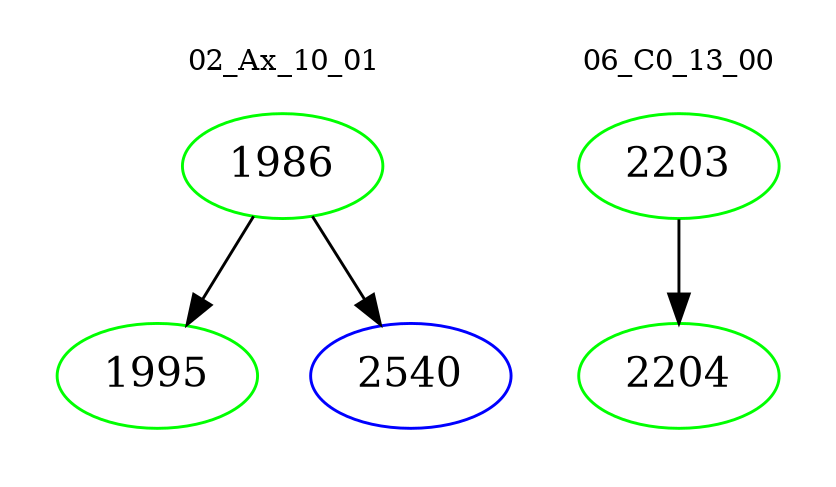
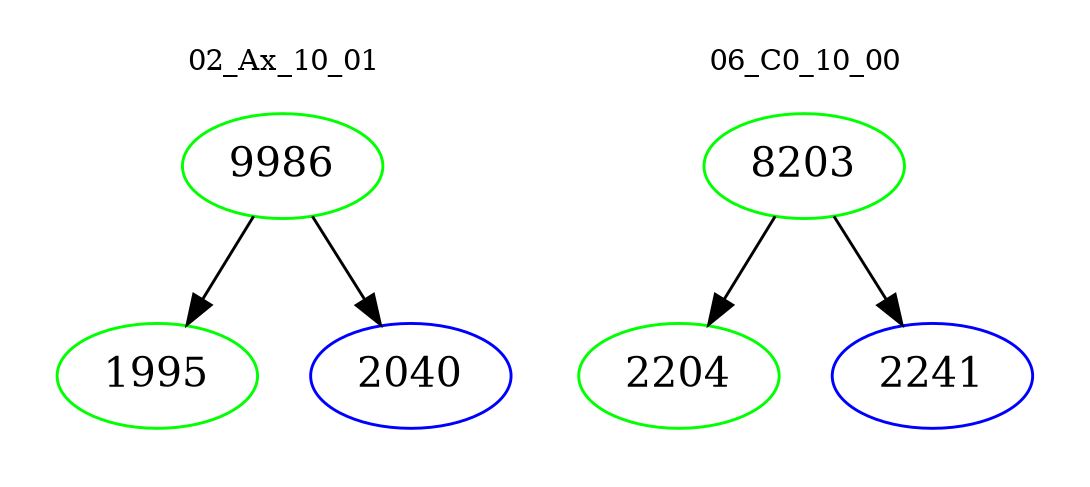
(679, 63) -> (806, 63)
(283, 166) -> (283, 166)
(679, 166) -> (804, 166)
(411, 376) -> (411, 376)
none -> (932, 376)
